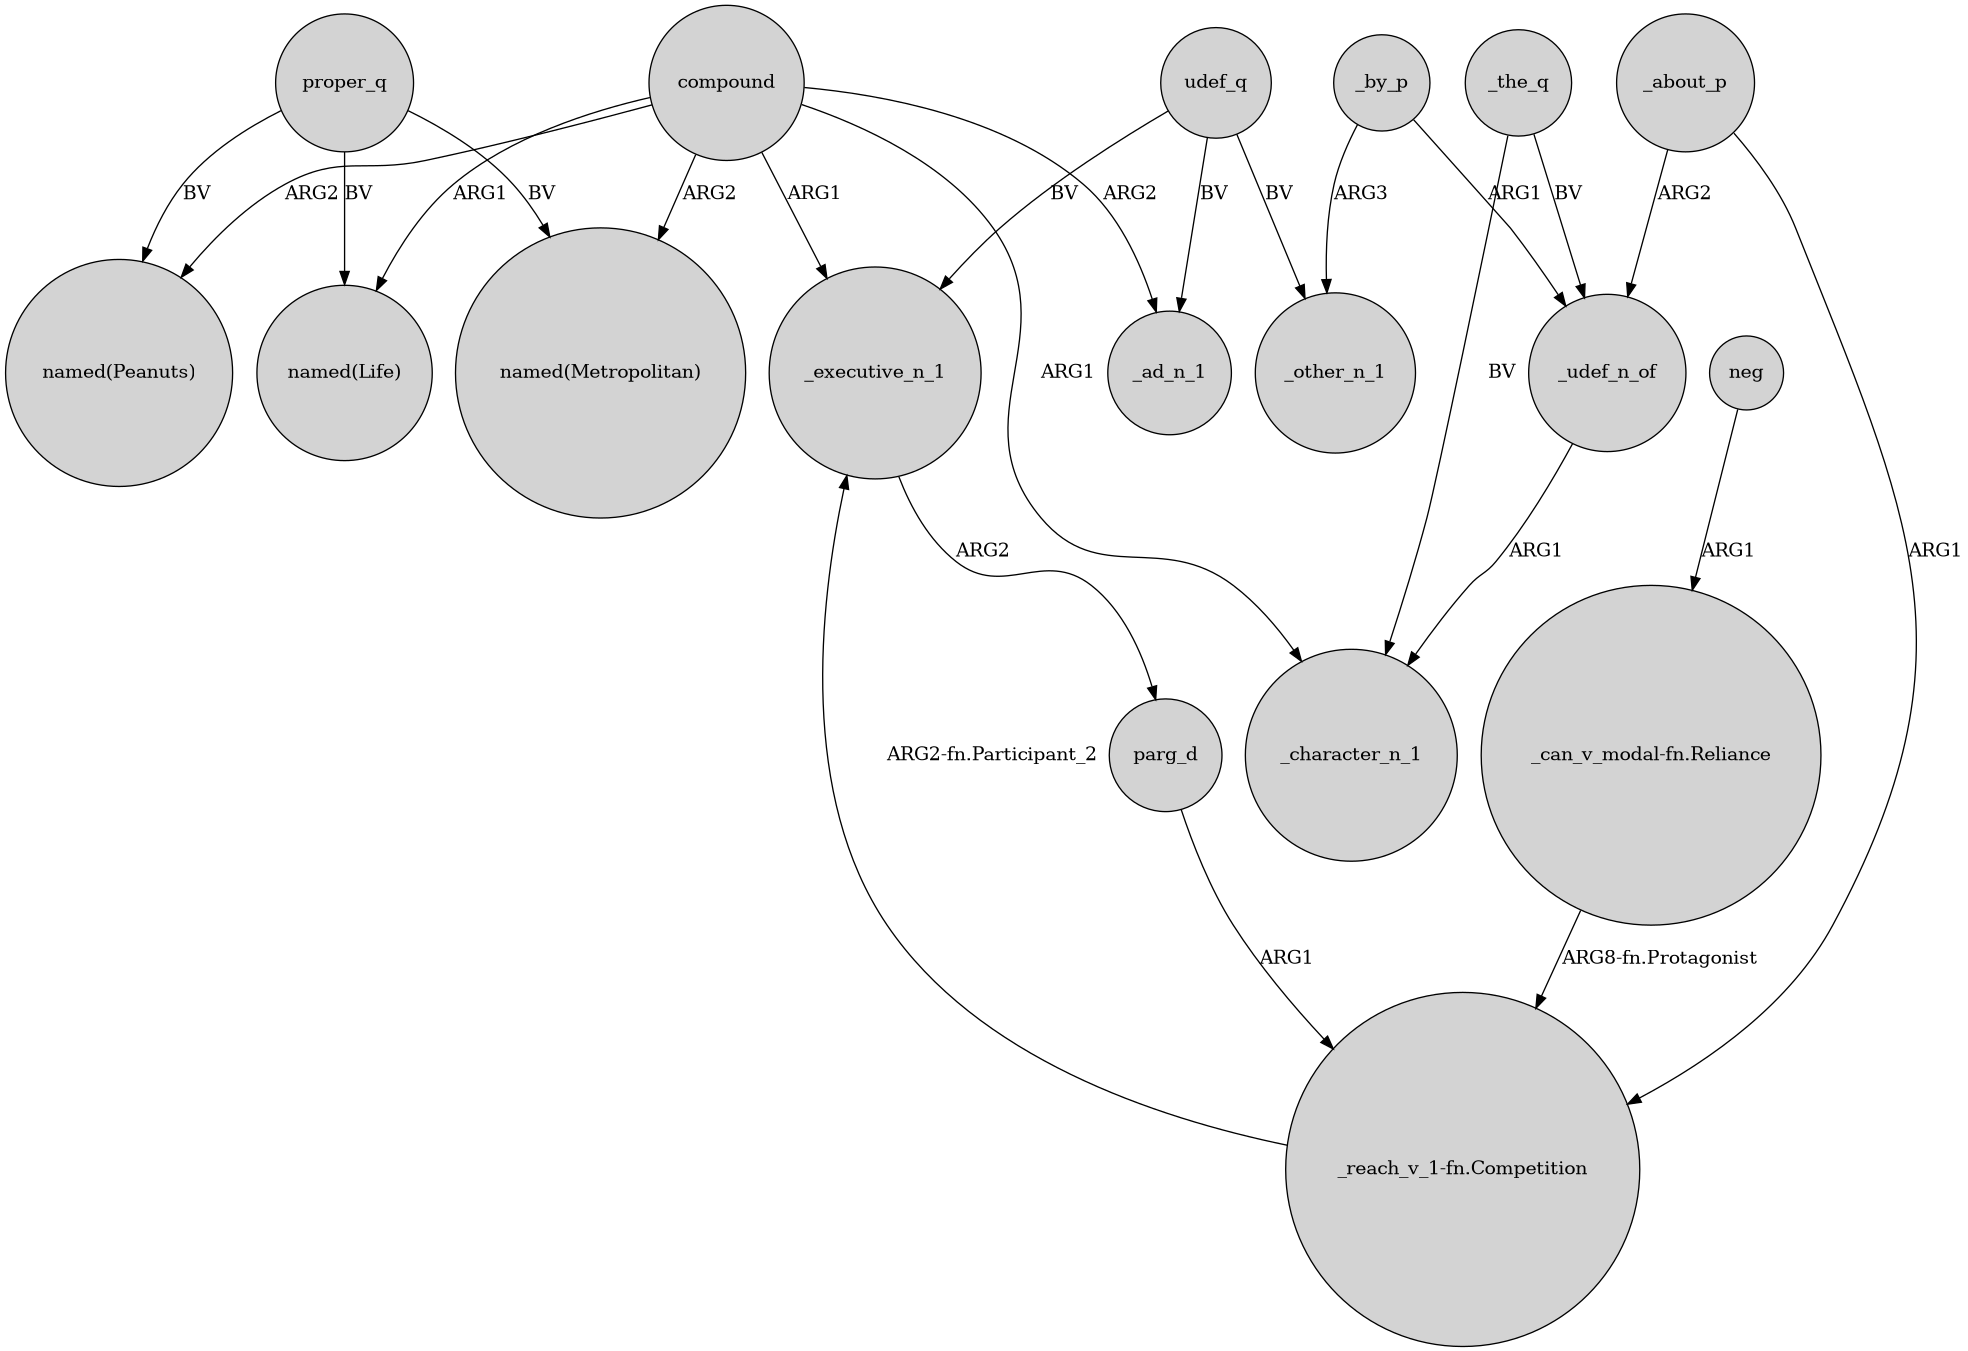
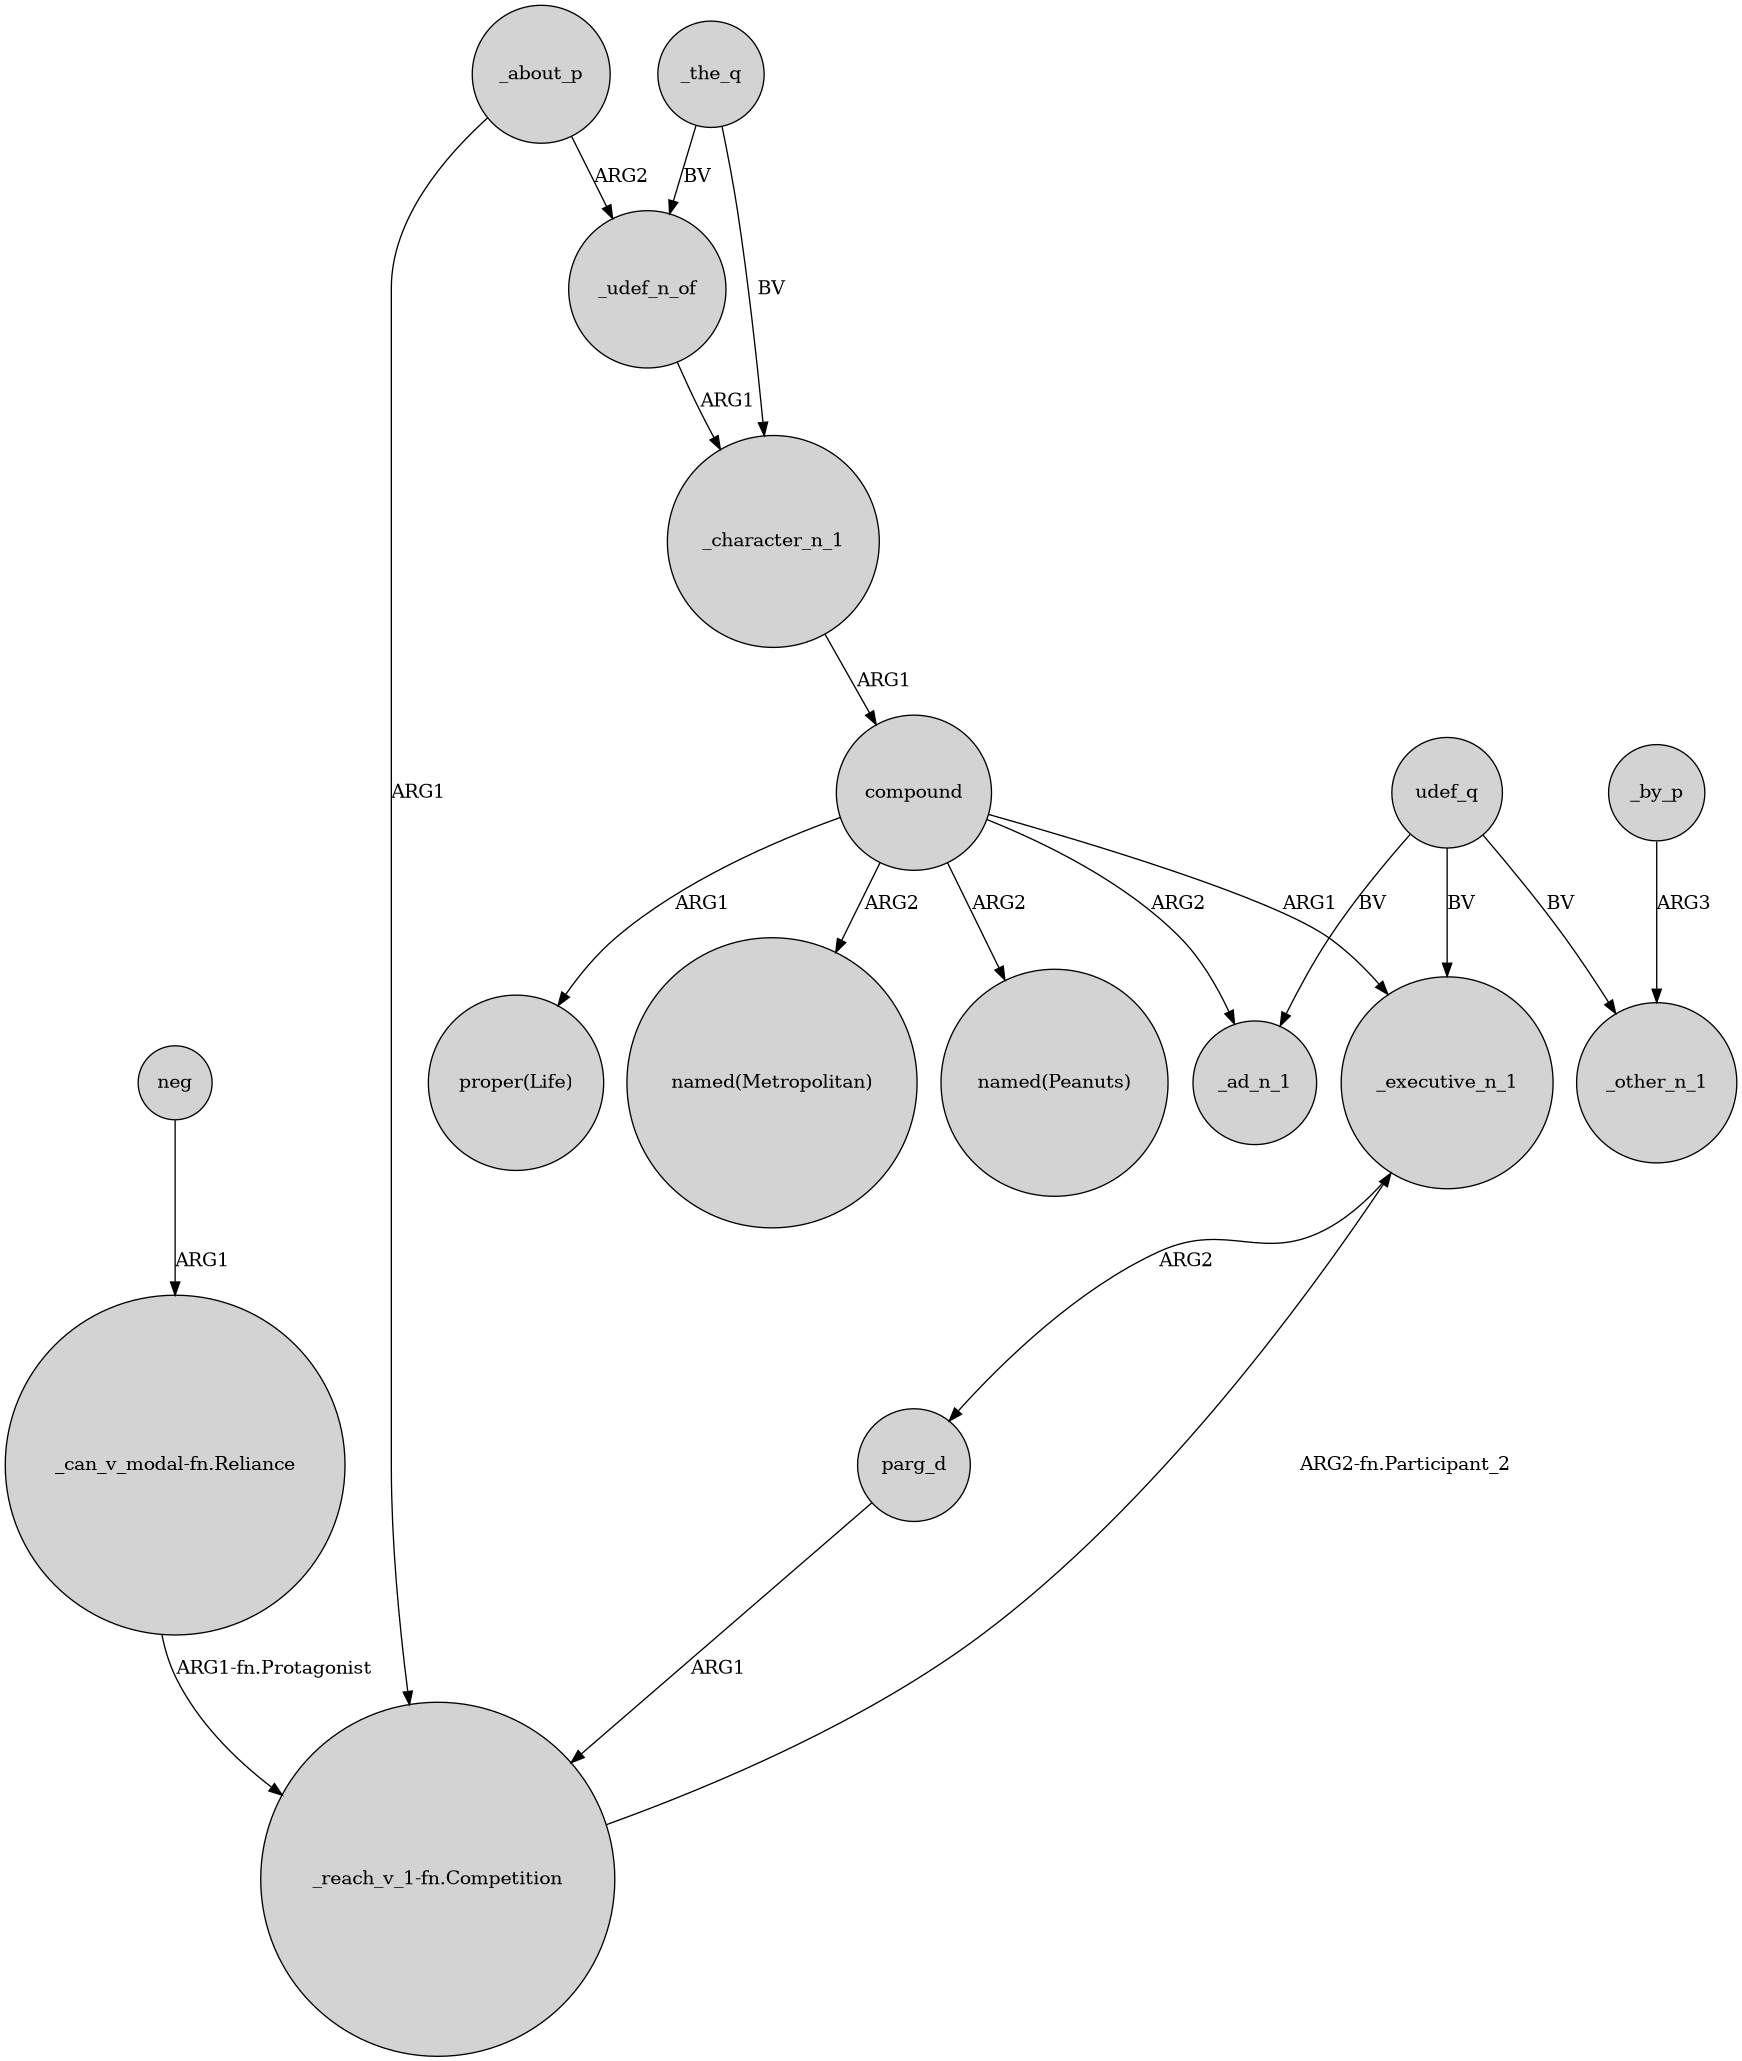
(345, 83) -> none
(1486, 200) -> none
(345, 373) -> (516, 1083)
(1009, 407) -> (847, 674)
(1660, 959) -> (275, 1669)
